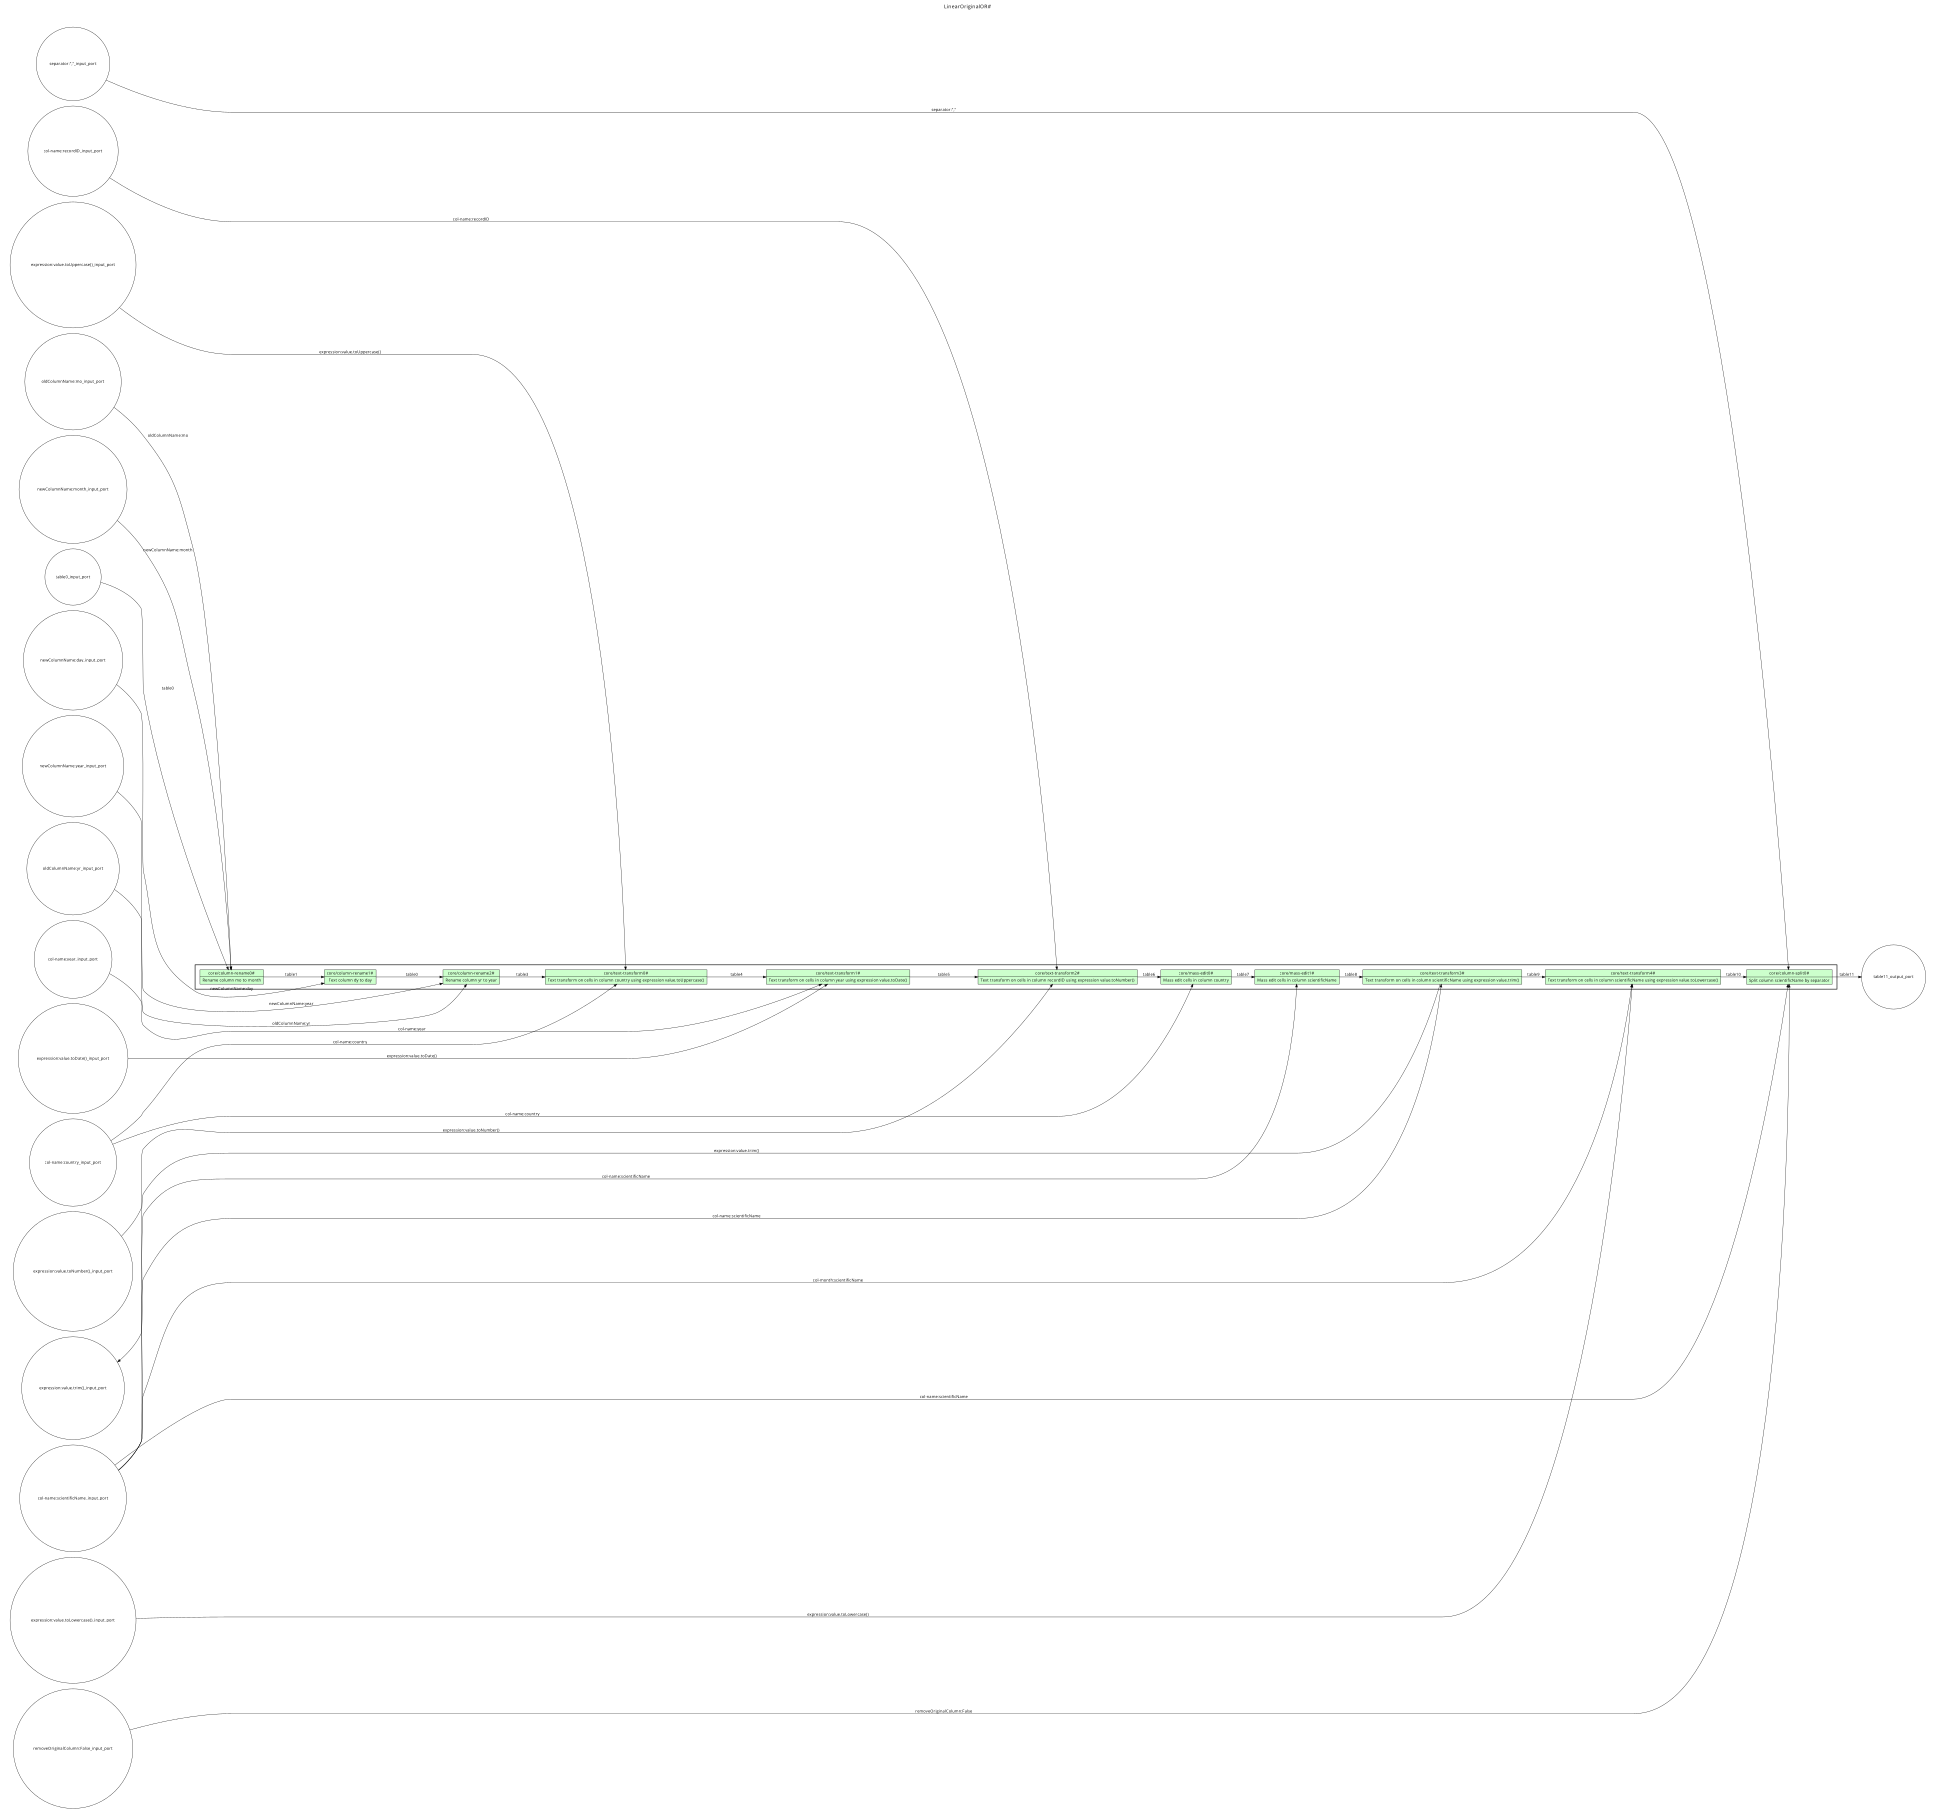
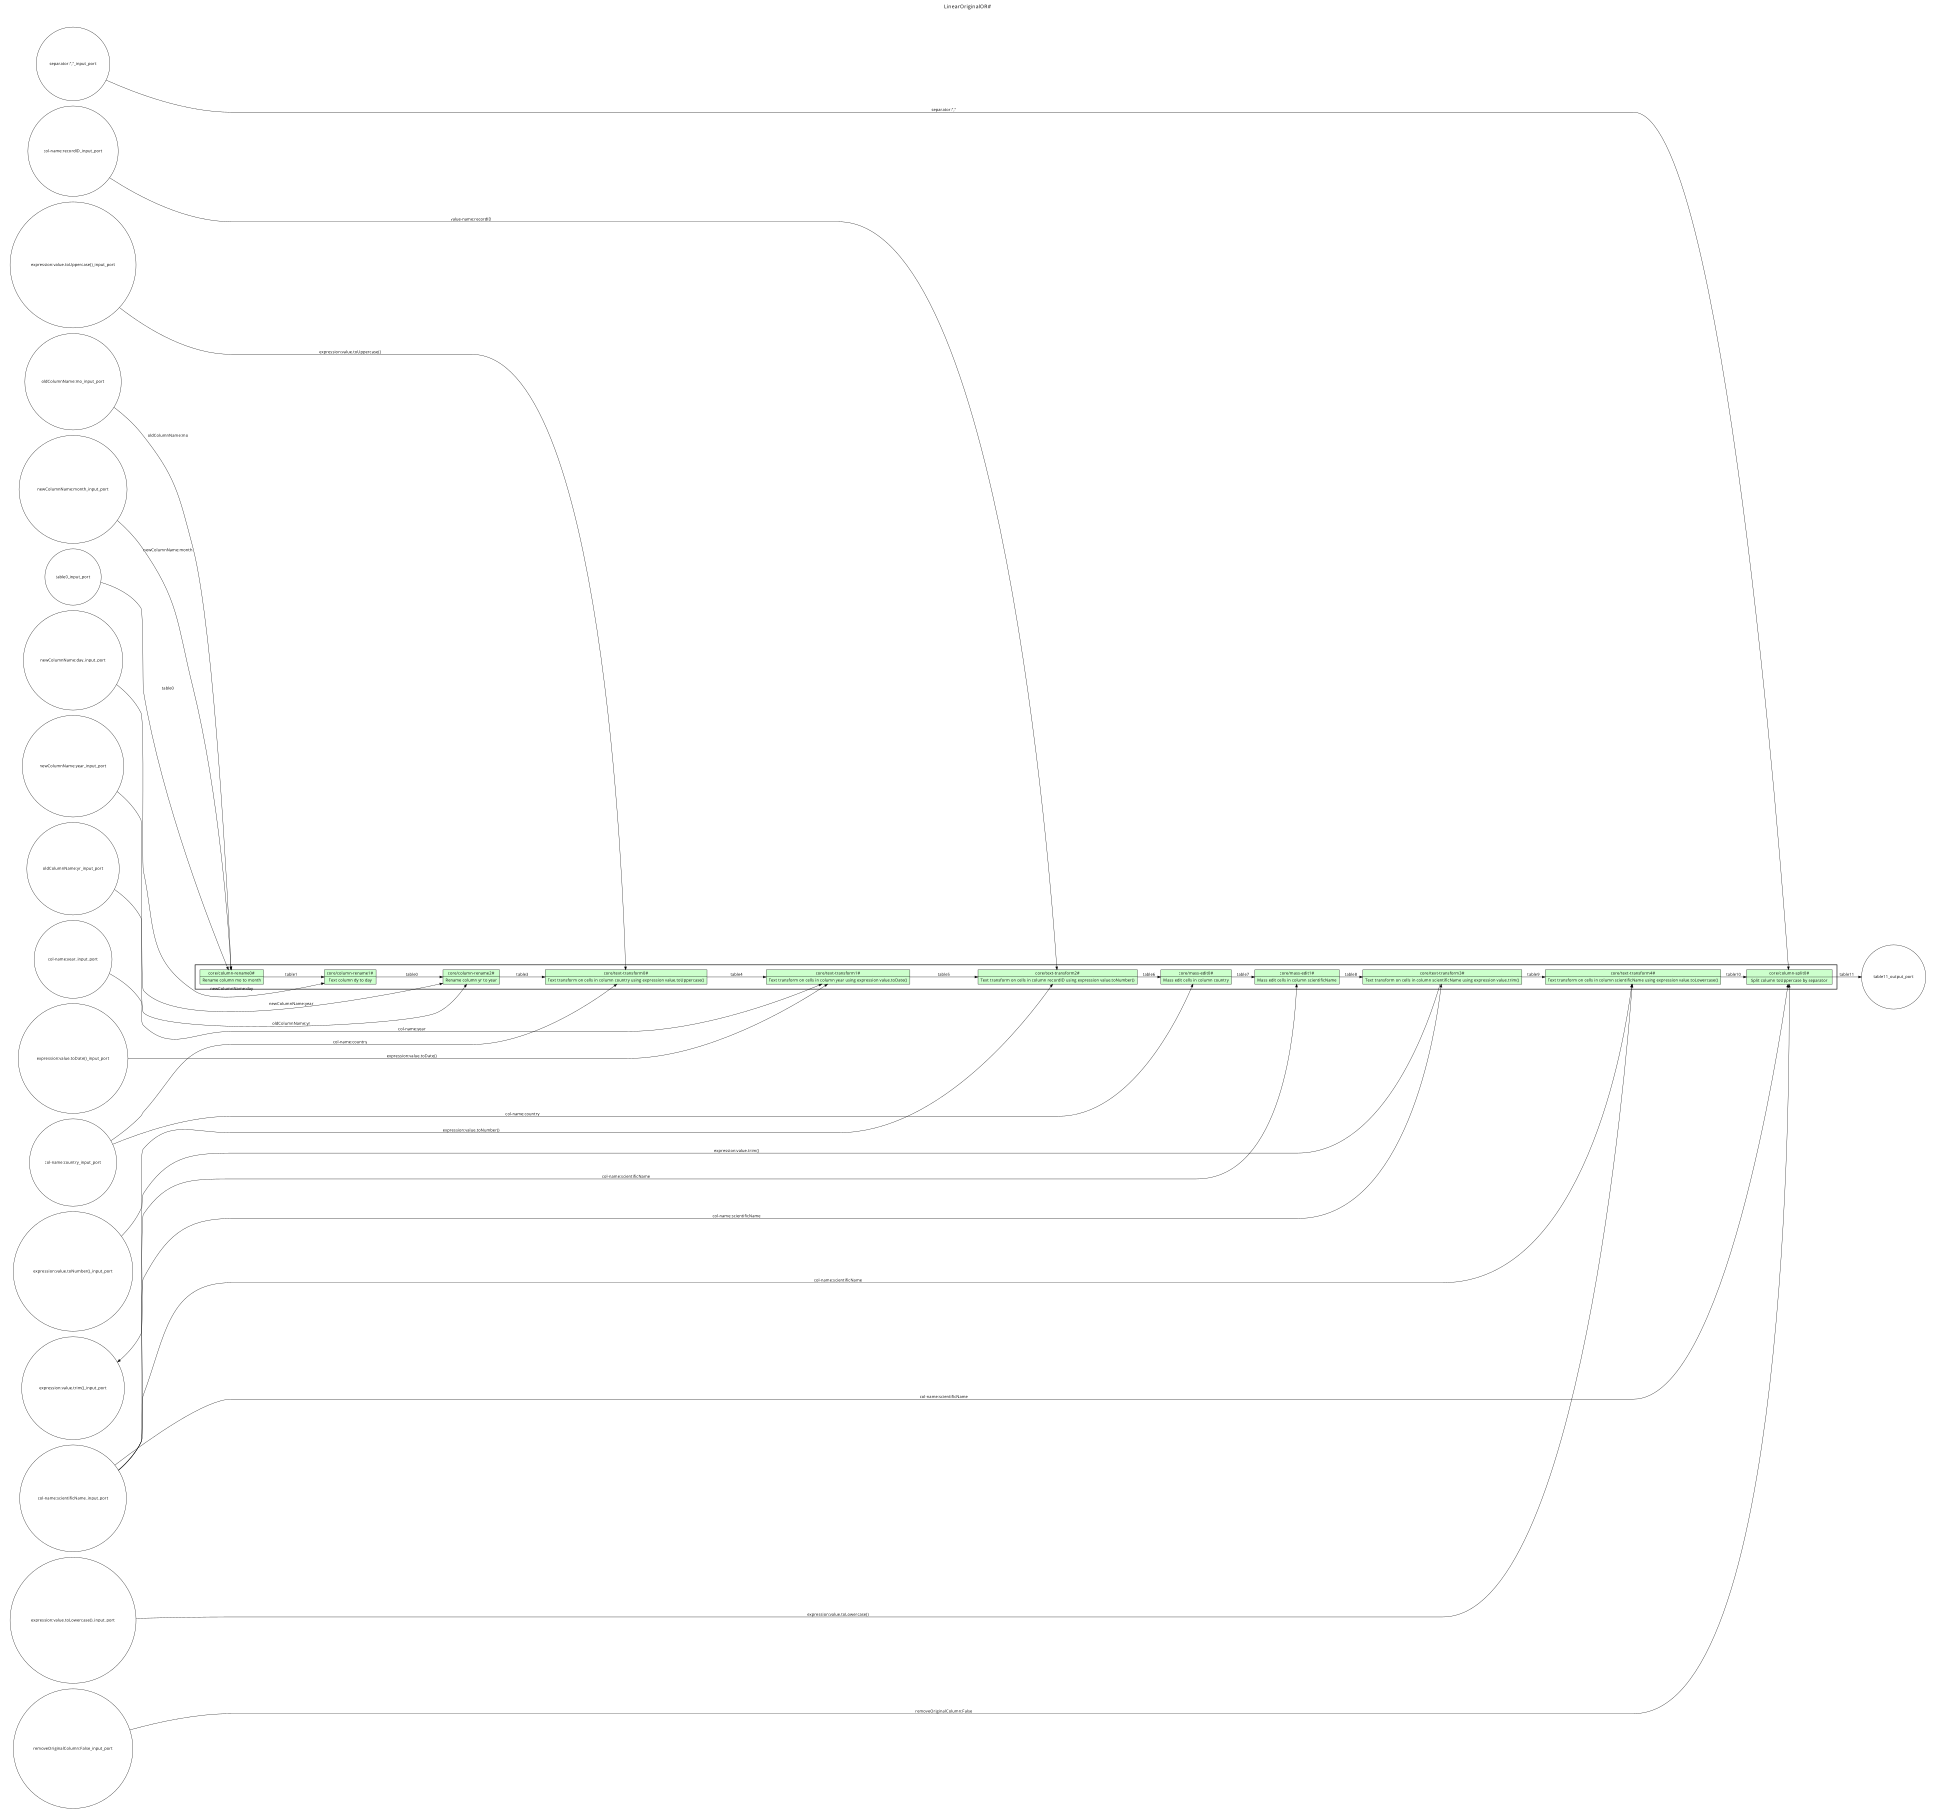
(471, 219) -> (471, 219)
(1789, 980) -> (1789, 980)
(838, 1280) -> (838, 1280)
